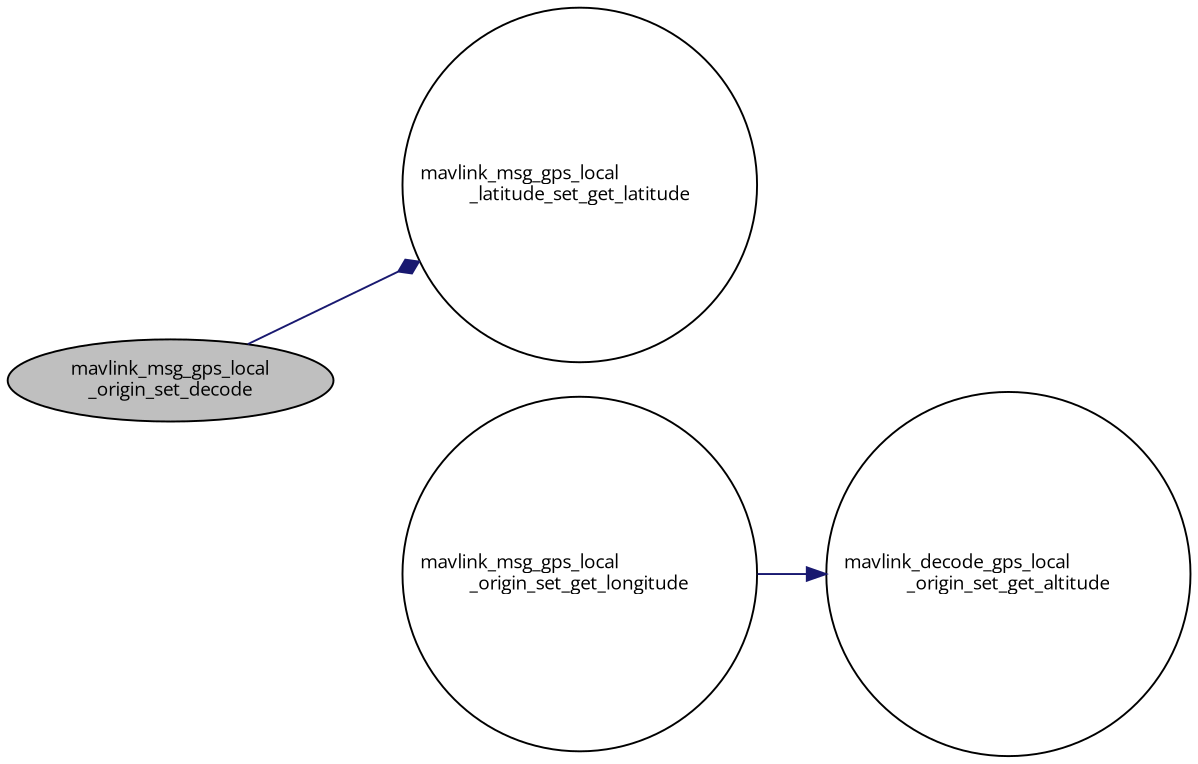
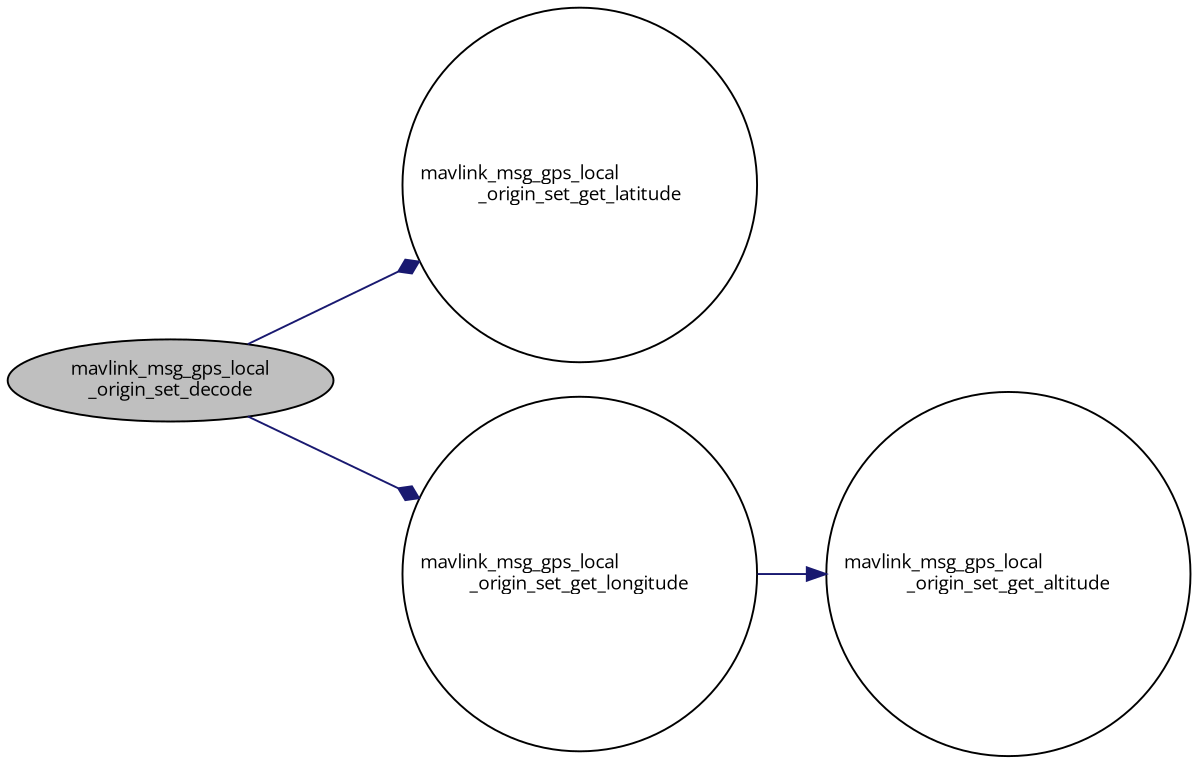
(580, 185) -> (580, 185)
none -> (323, 452)
(1008, 574) -> (1008, 574)
